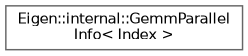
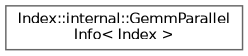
(124, 28) -> (124, 28)
